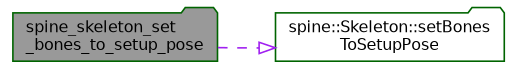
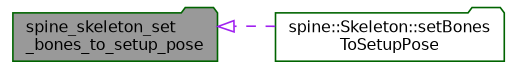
(238, 48) -> (255, 26)
